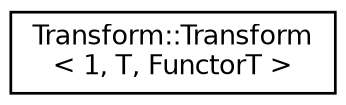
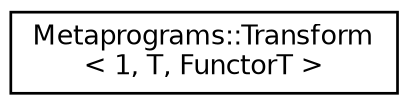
(173, 53) -> (204, 53)
